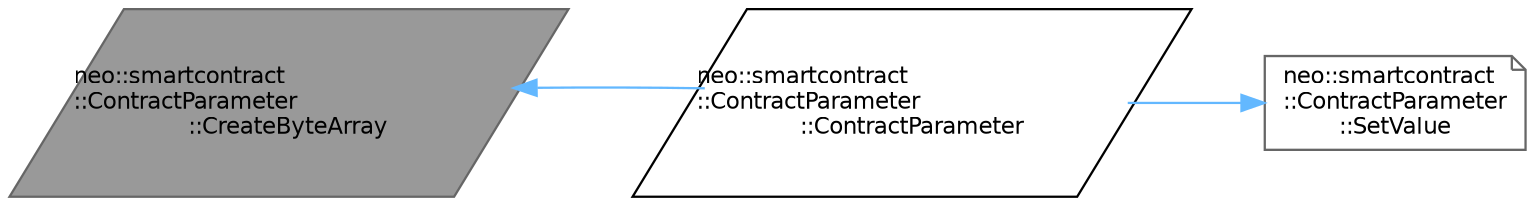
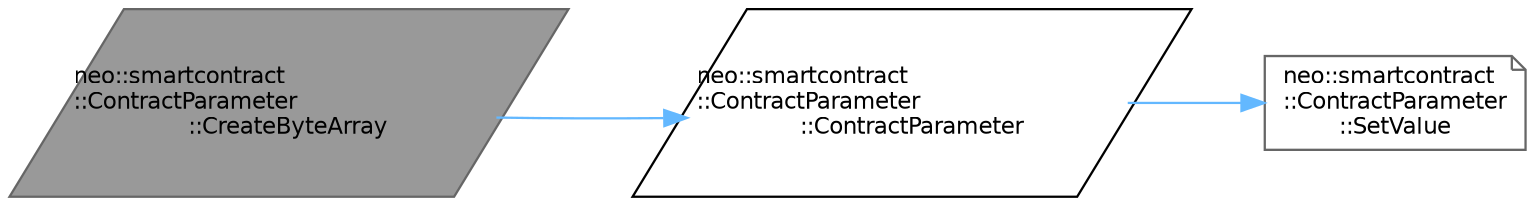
(621, 88) -> (580, 118)
